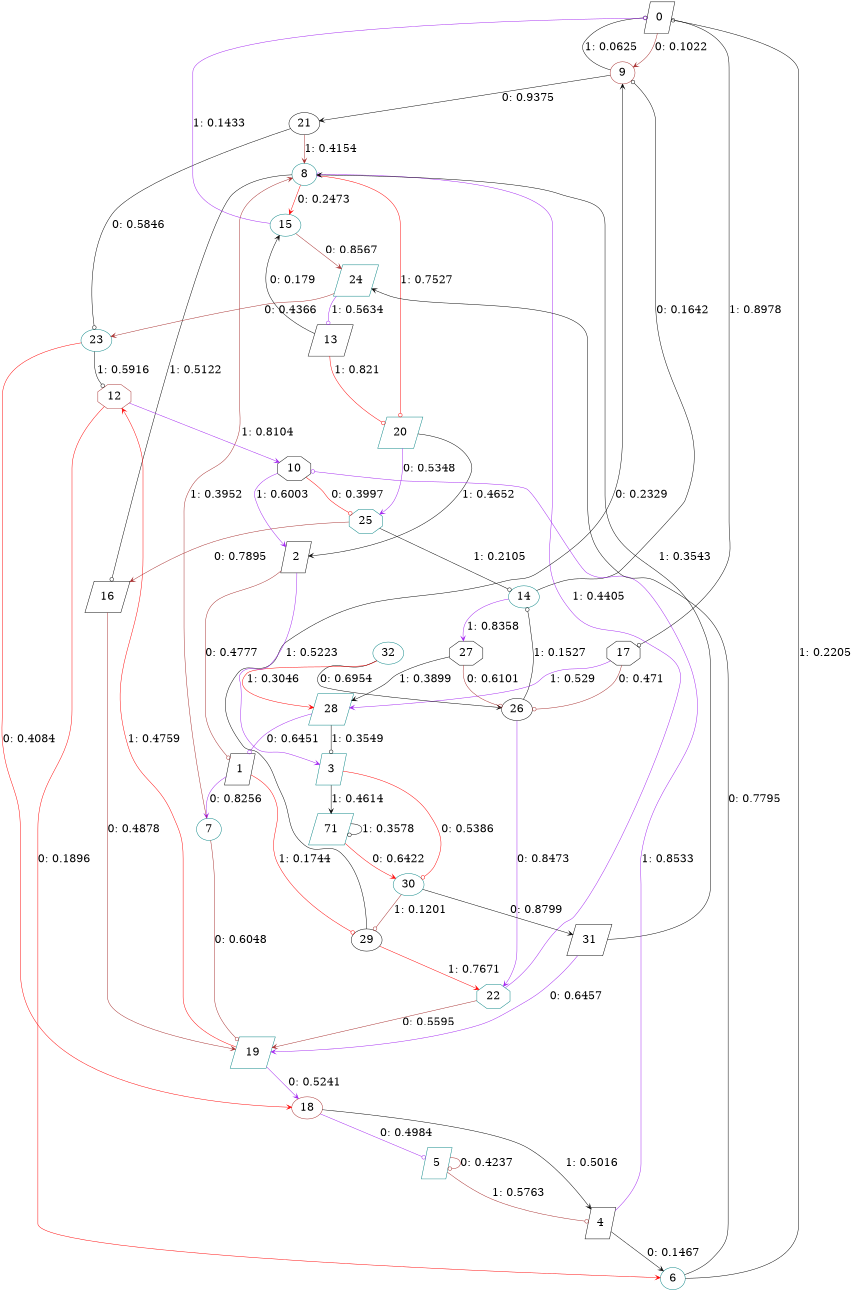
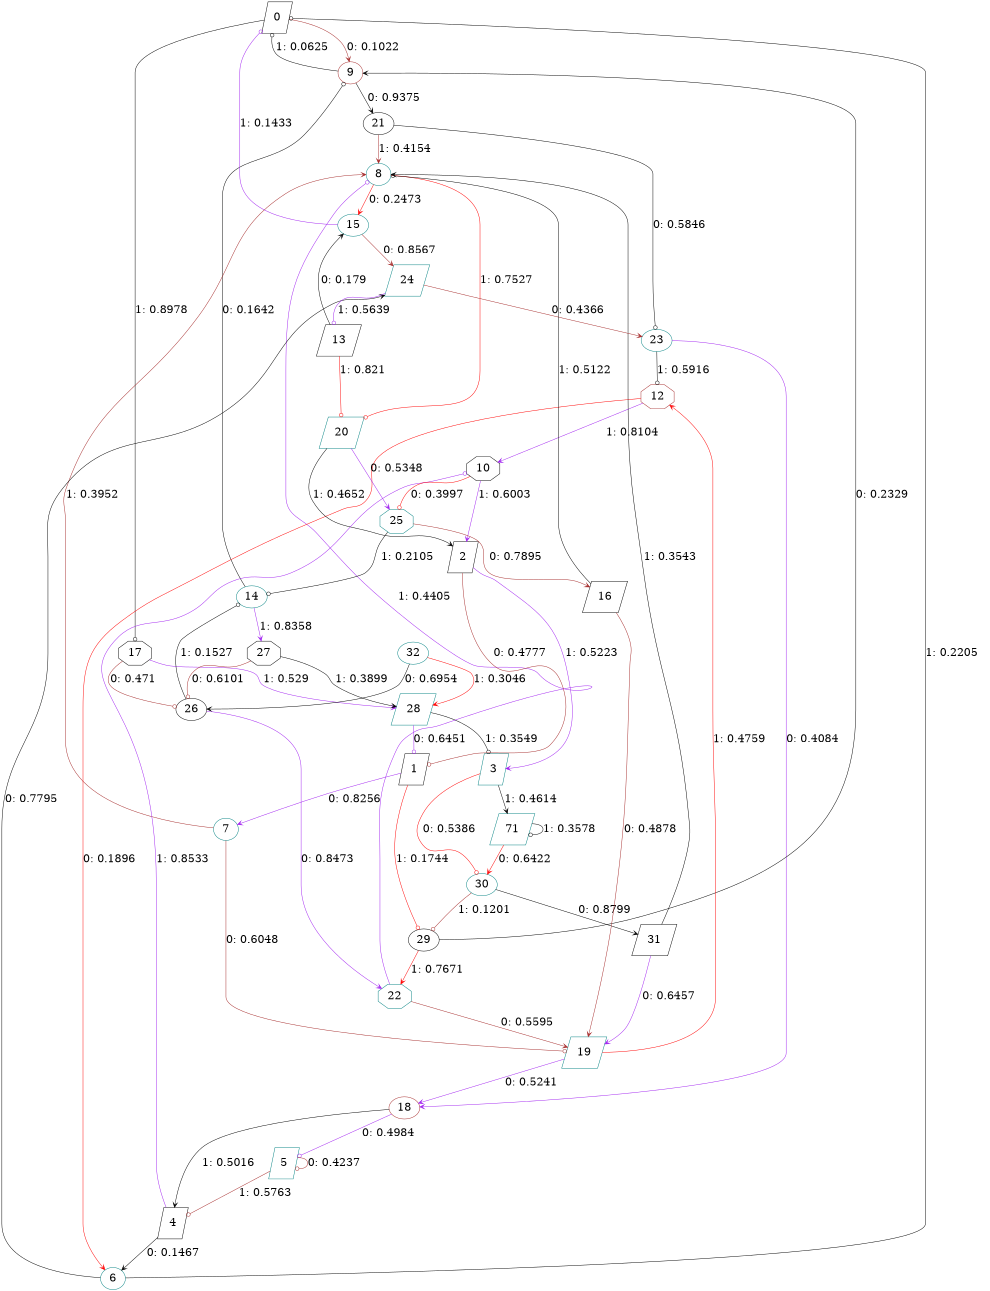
(362, 310) -> (369, 310)
(173, 352) -> (558, 320)
(16, 795) -> (786, 840)
